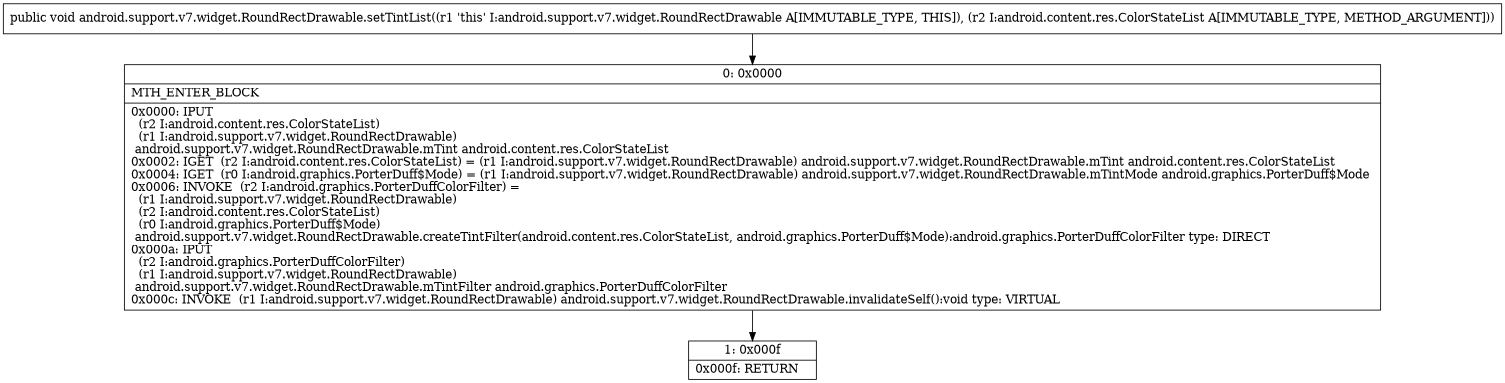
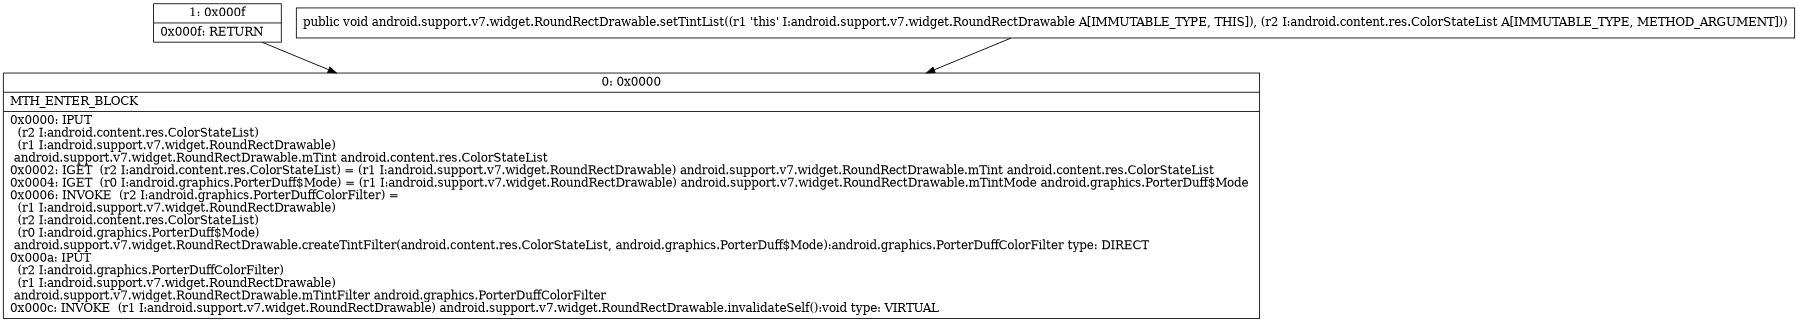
(753, 321) -> (295, 56)
